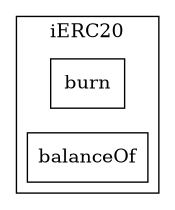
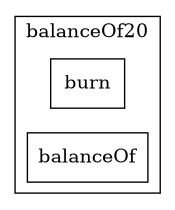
(88, 32) -> (88, 32)
